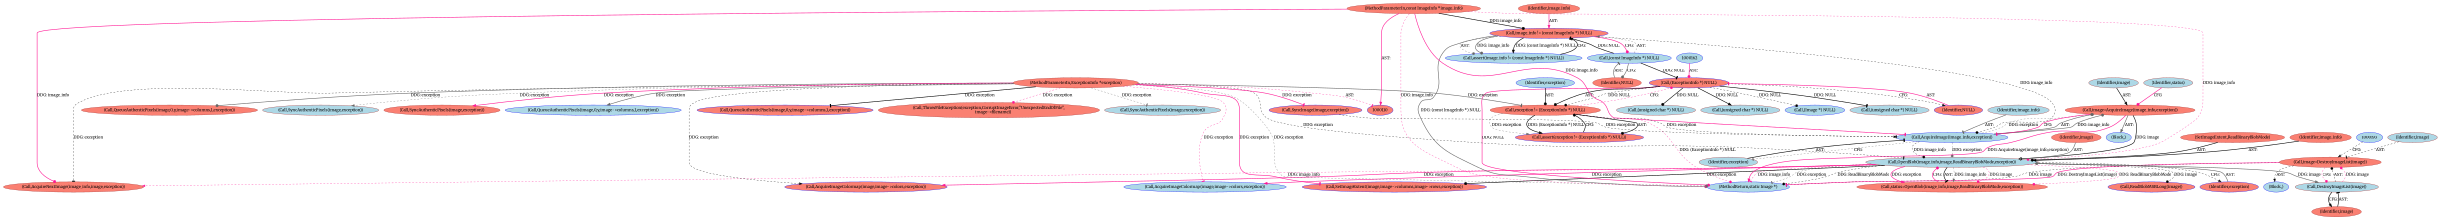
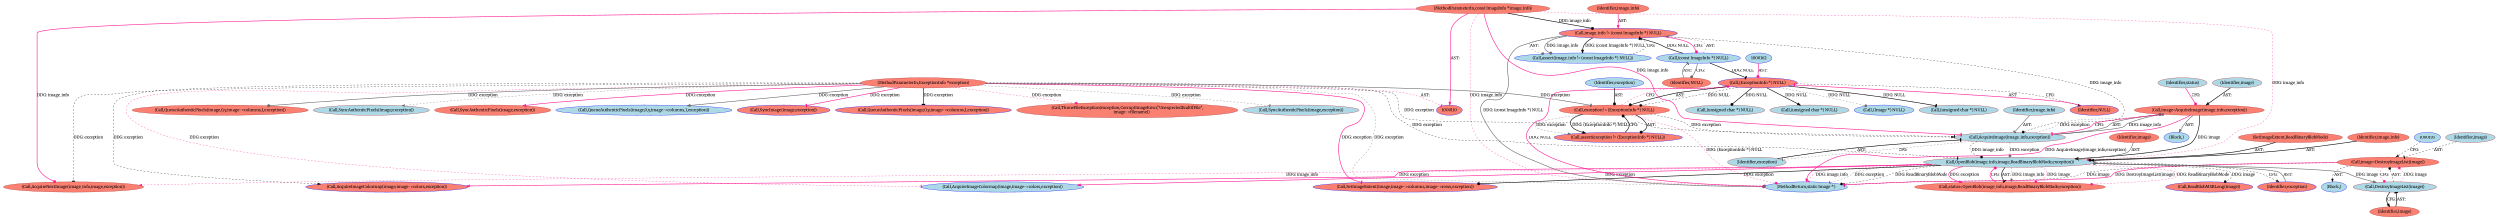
(1574, 50) -> (1643, 50)
(1753, 96) -> (1822, 96)
(1617, 129) -> (1461, 122)
(1952, 137) -> (2010, 137)
